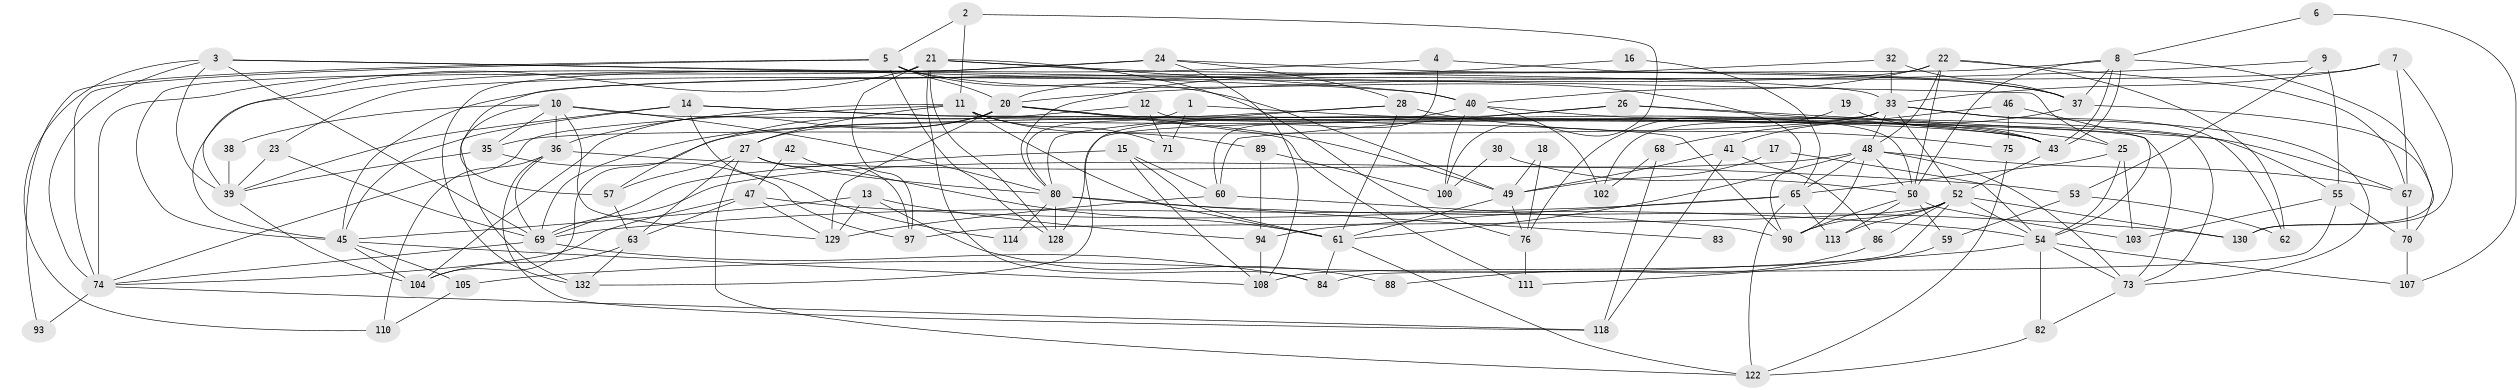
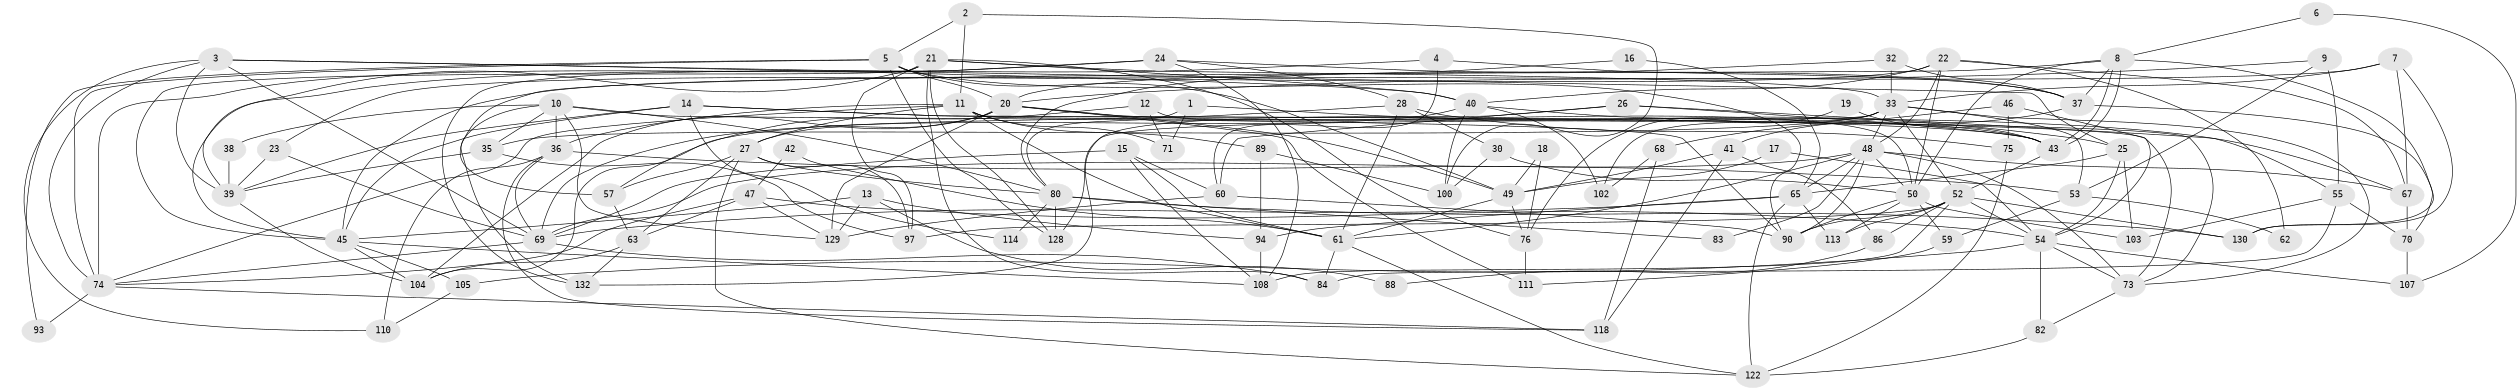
(1196, 119) -> (1453, 129)
(2119, 120) -> (2017, 122)
none -> (1813, 209)
